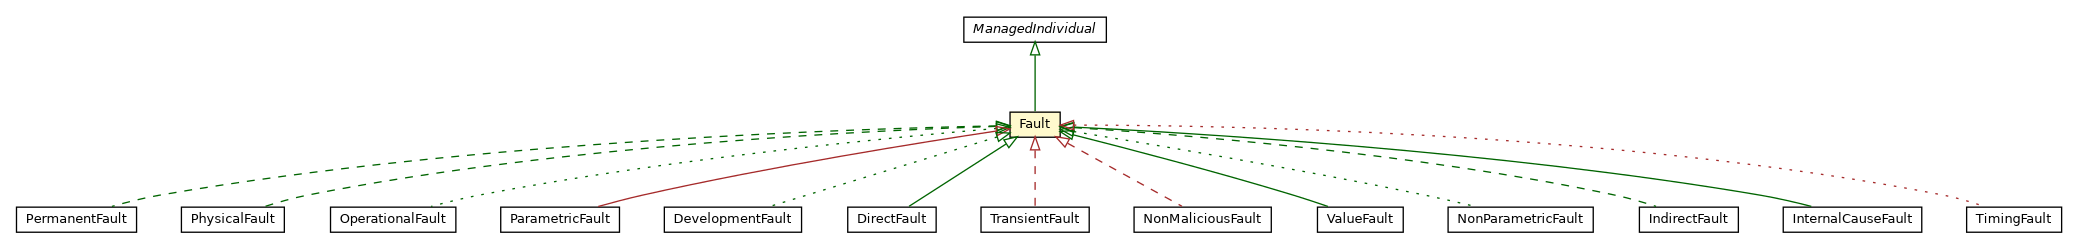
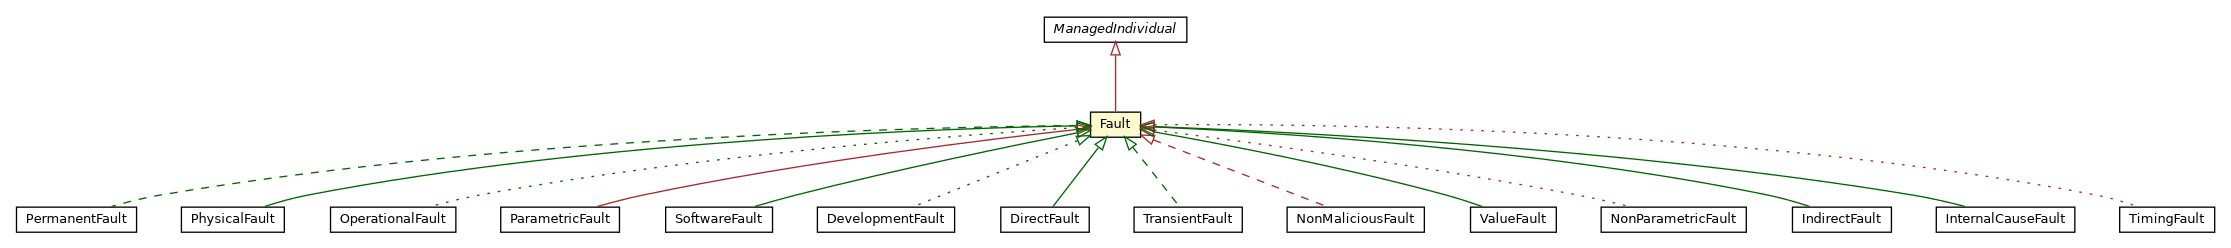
(1035, 83) -> (1116, 83)
(610, 152) -> (608, 153)
(1381, 157) -> (1533, 158)
(1275, 166) -> (1392, 163)
(1035, 178) -> (1156, 177)
none -> (718, 219)
